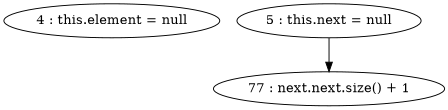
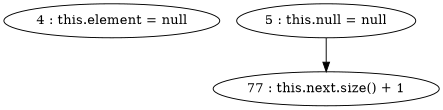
(329, 21) -> (326, 21)
(329, 89) -> (326, 89)
